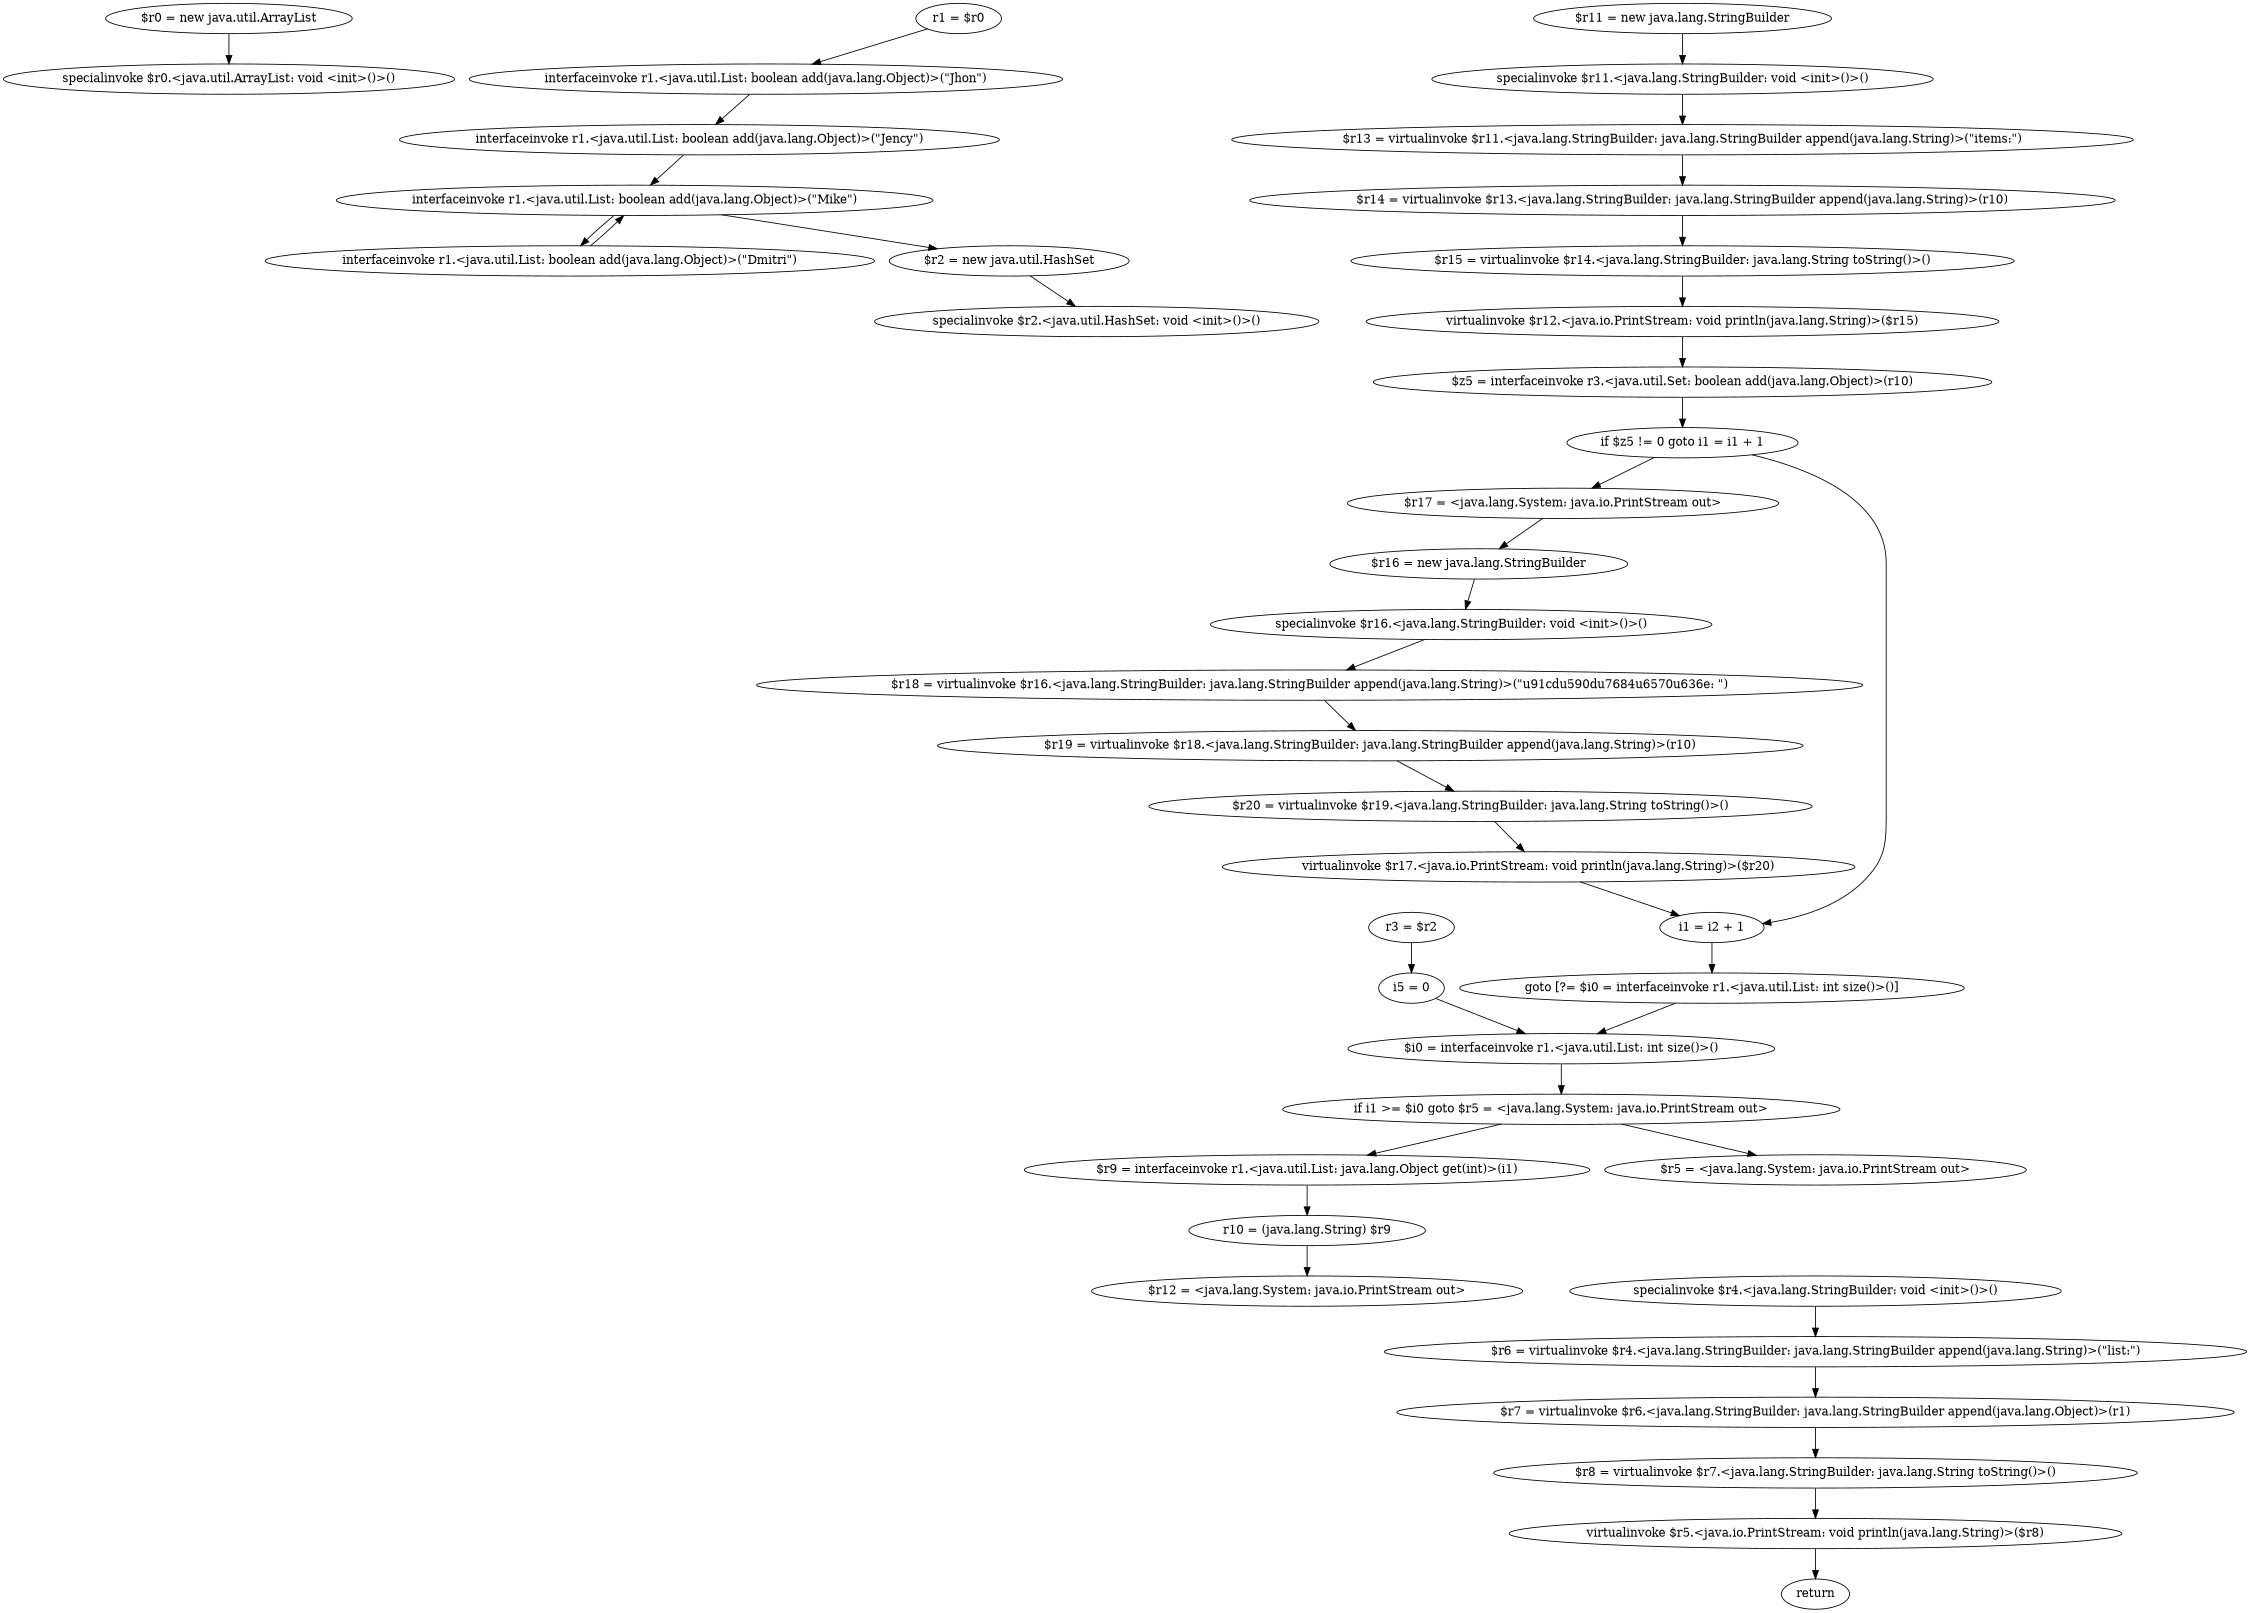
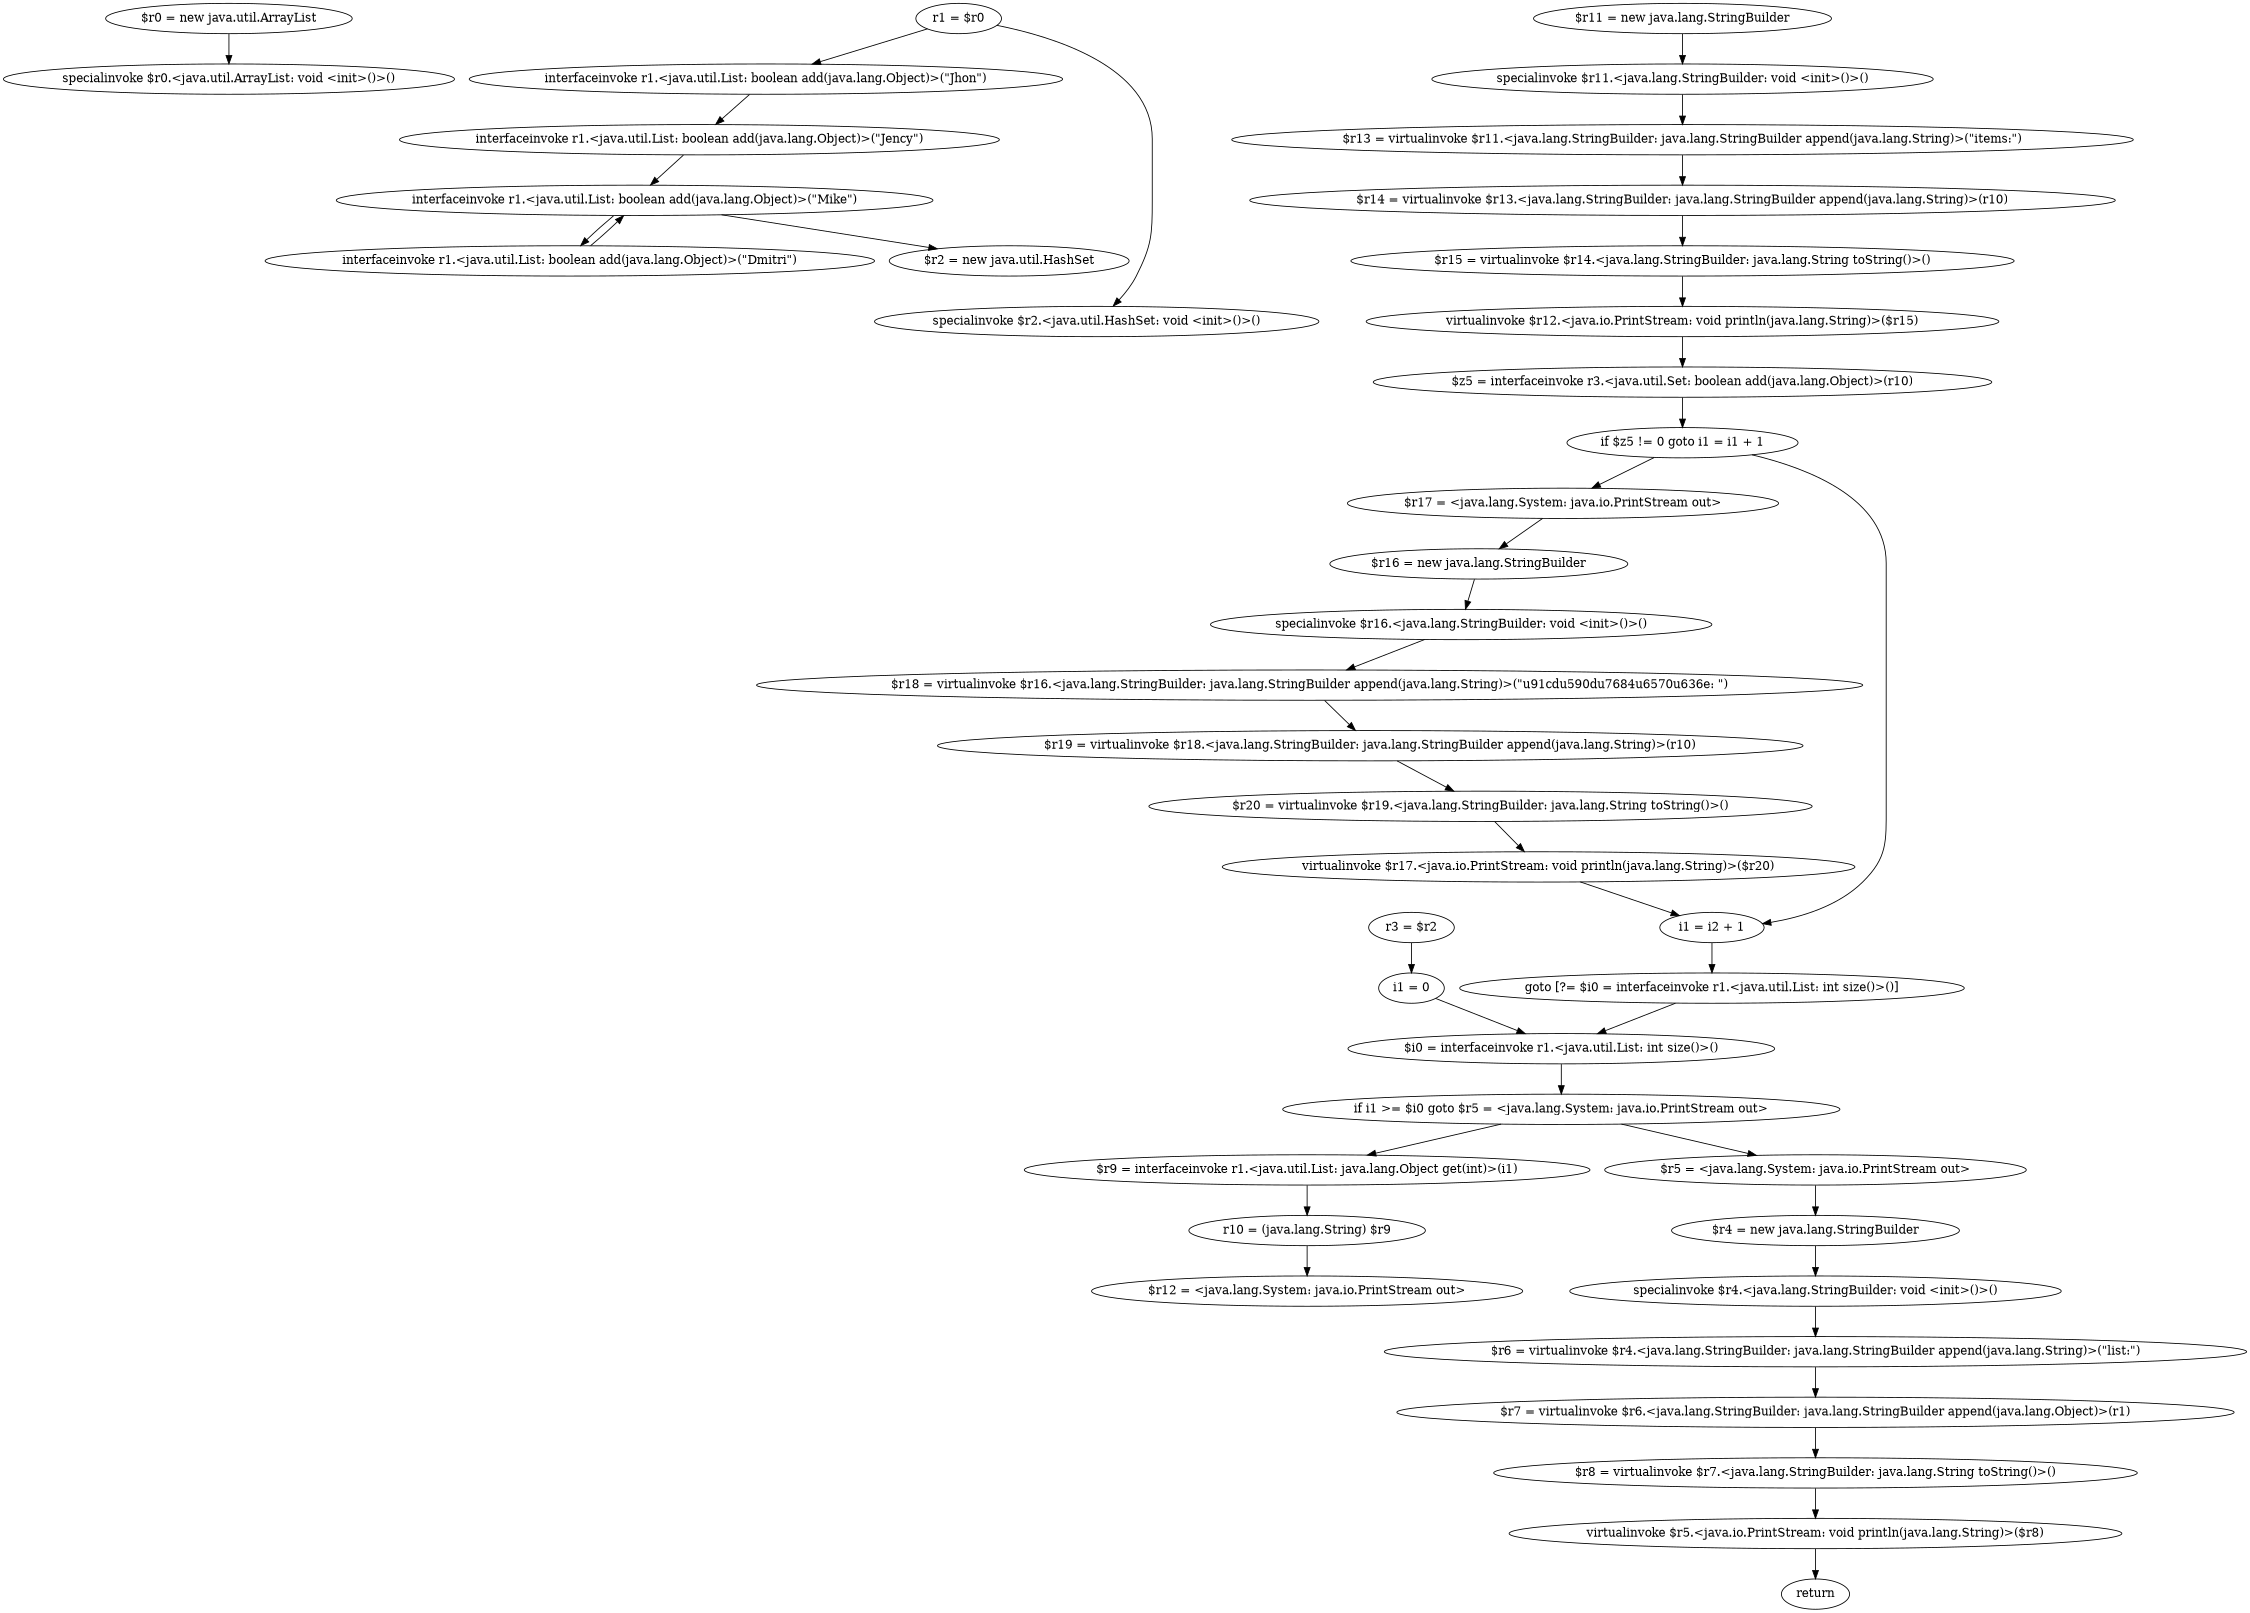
(1049, 289) -> (1149, 120)
(1411, 988) -> (1411, 988)
none -> (1815, 1231)
